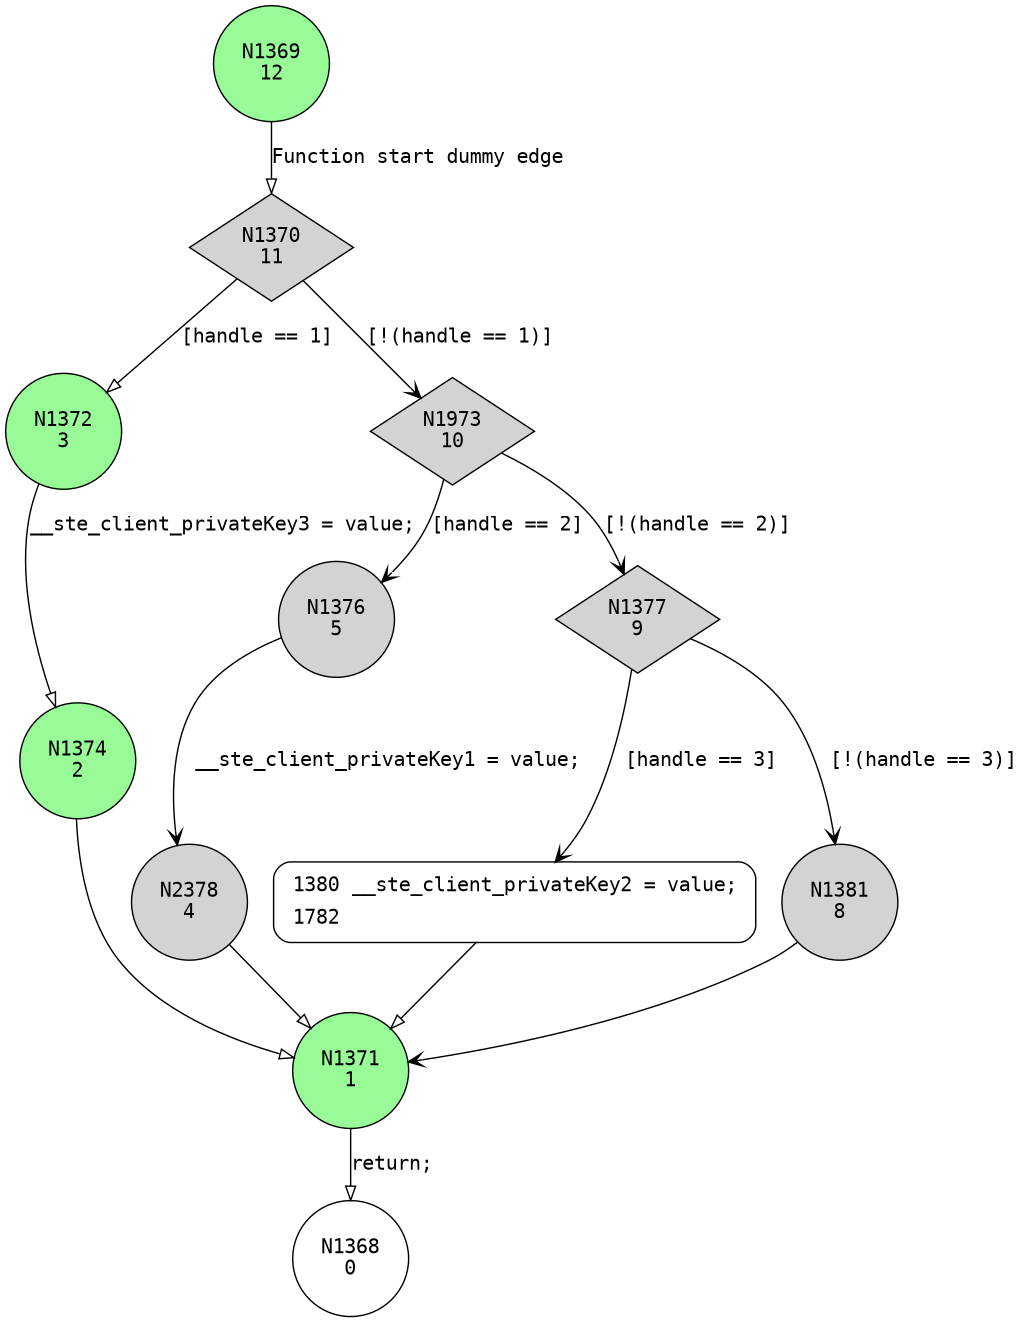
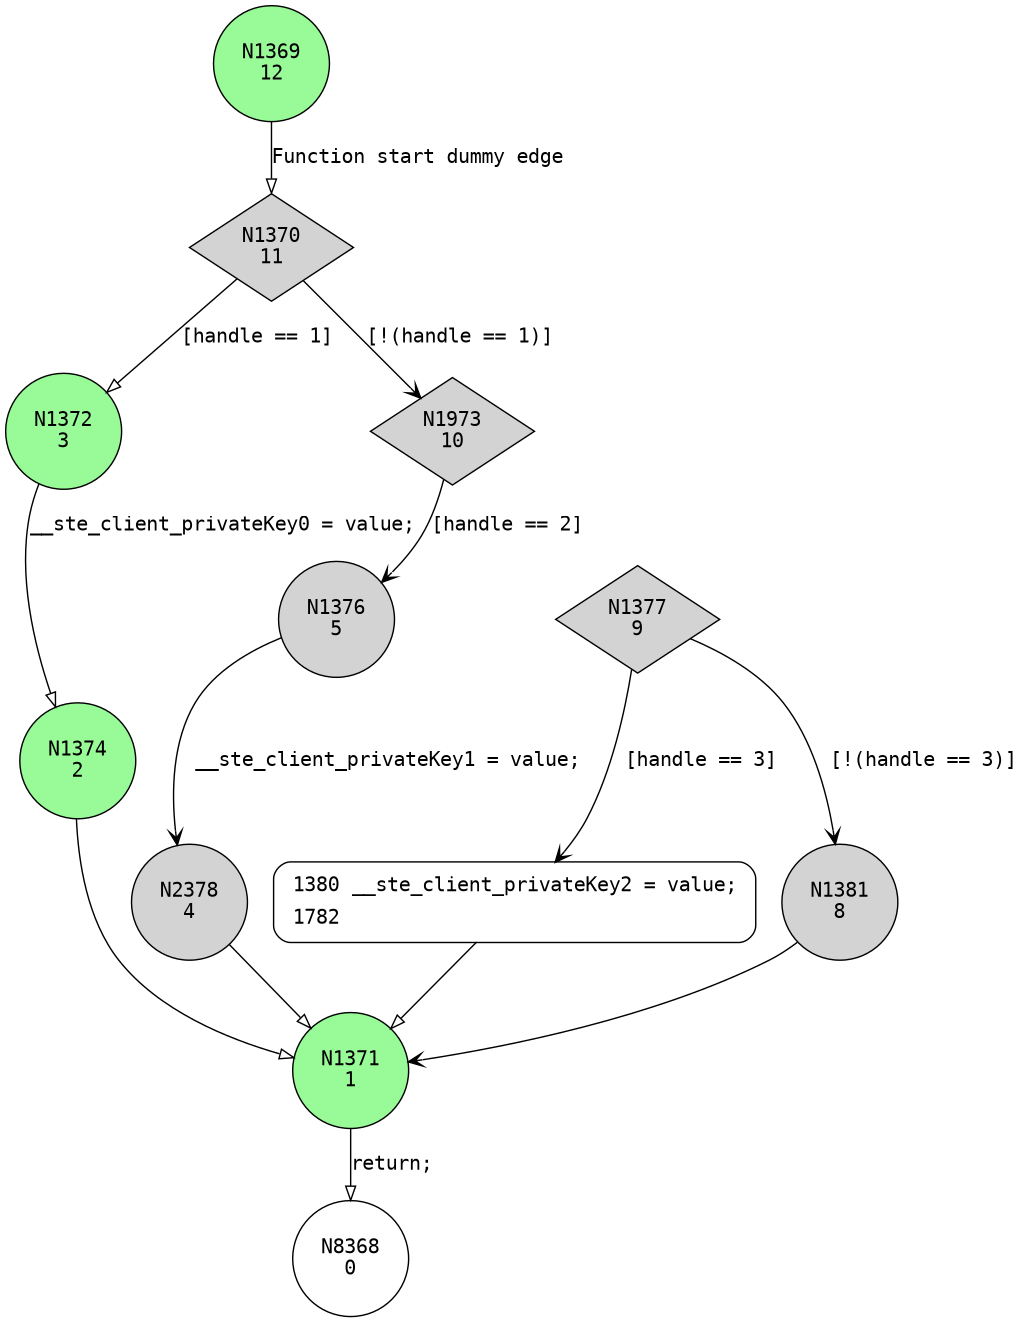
(570, 496) -> none
(223, 525) -> (223, 525)
(351, 1259) -> (351, 1259)
